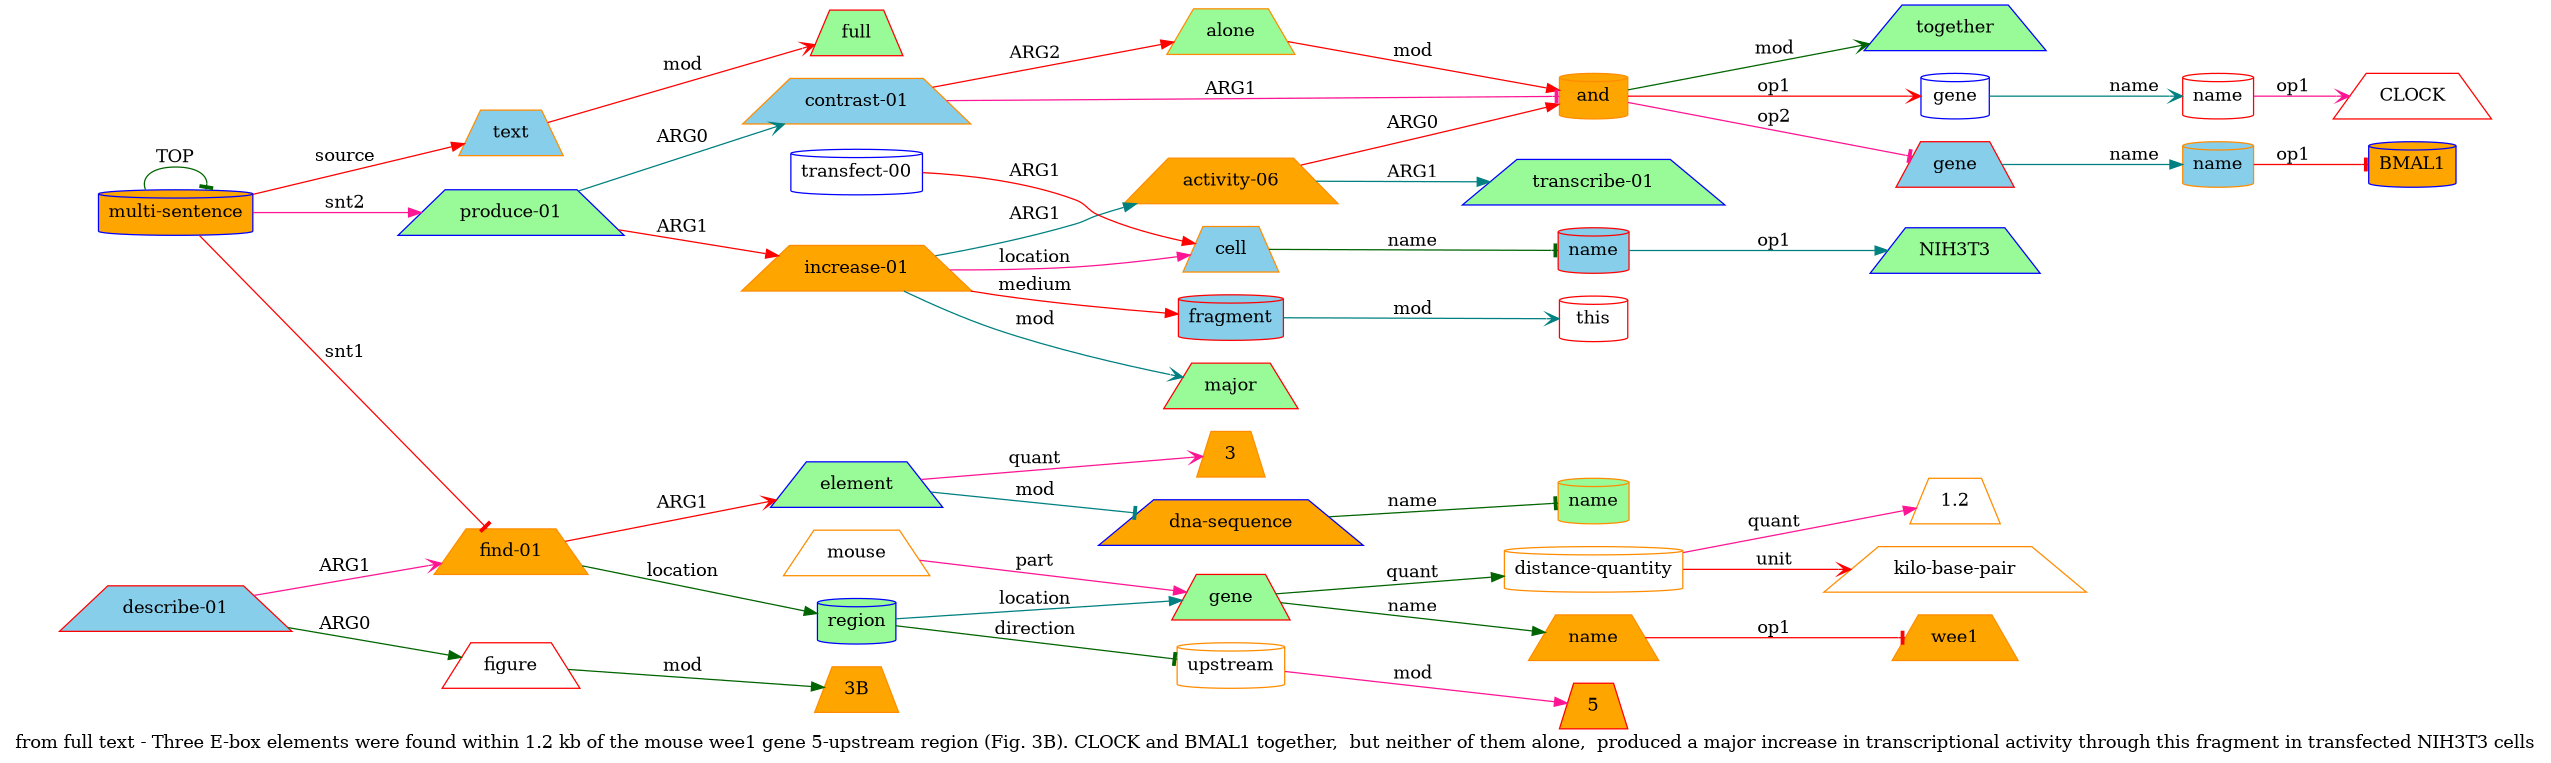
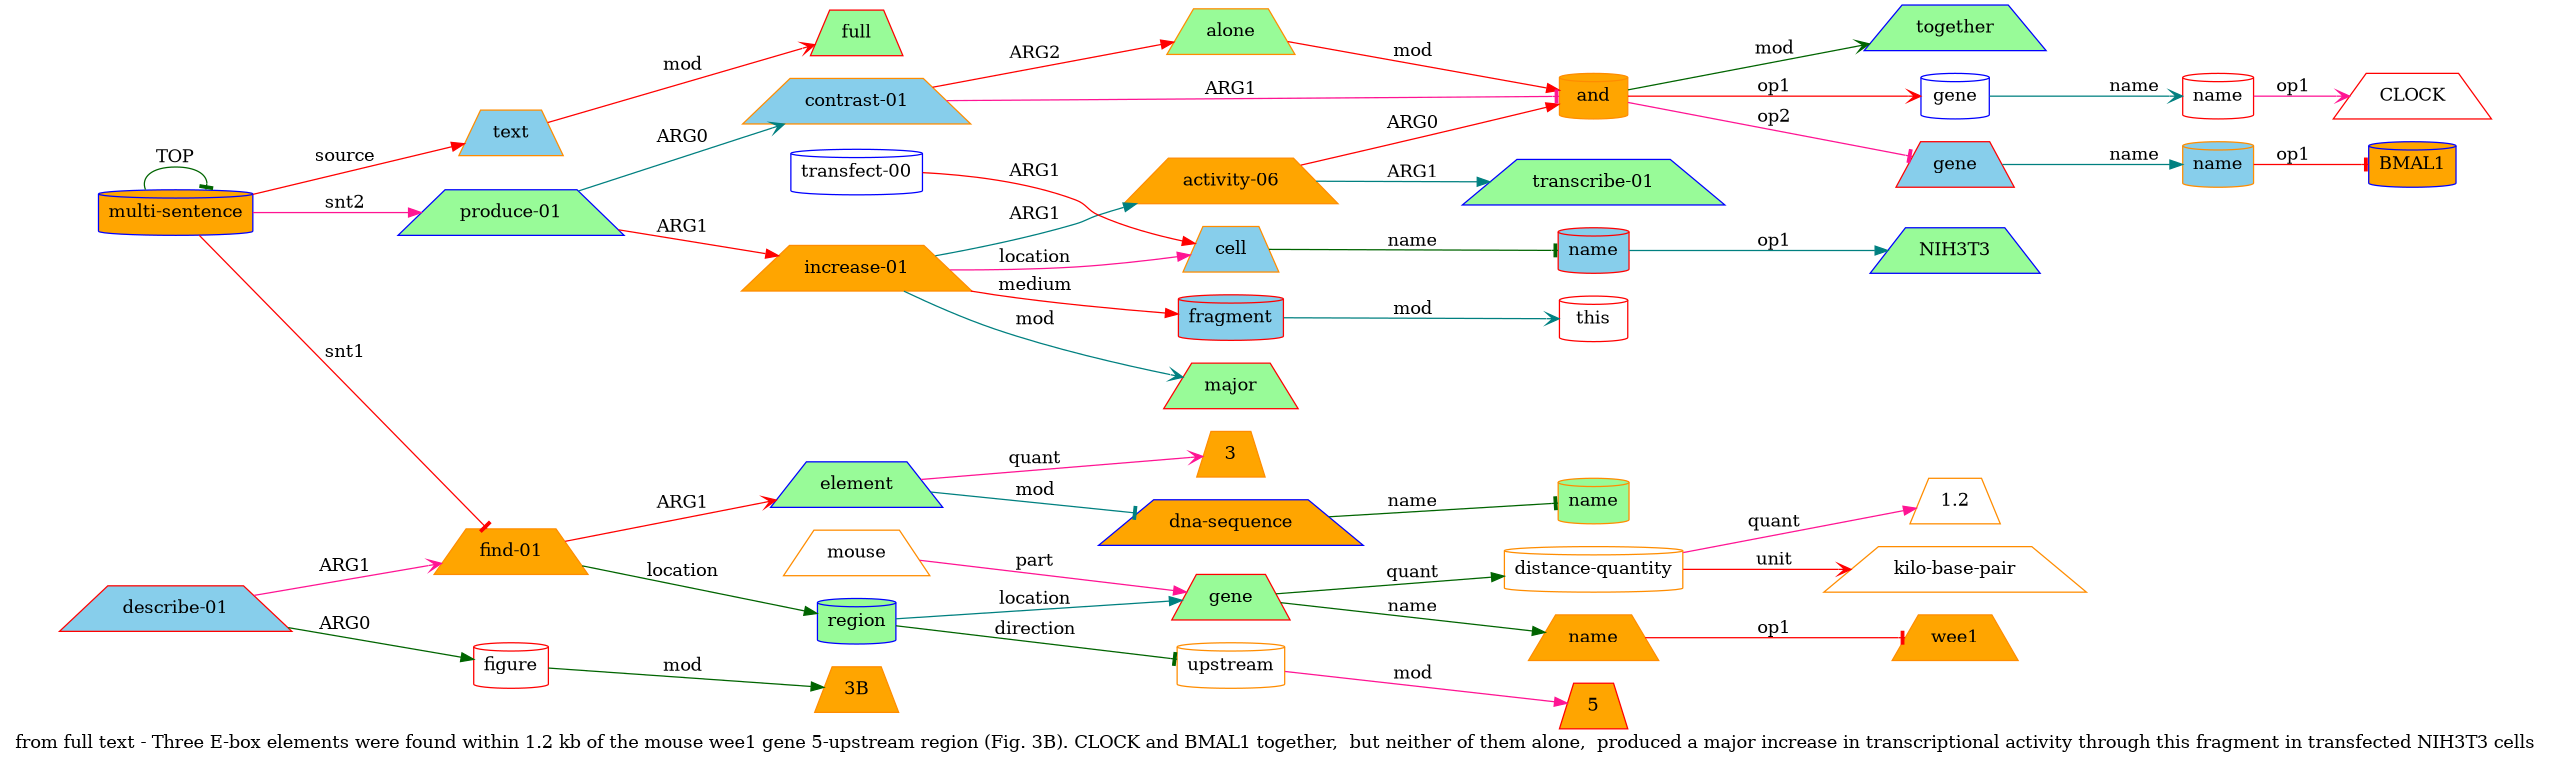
(511, 666) -> (511, 666)
